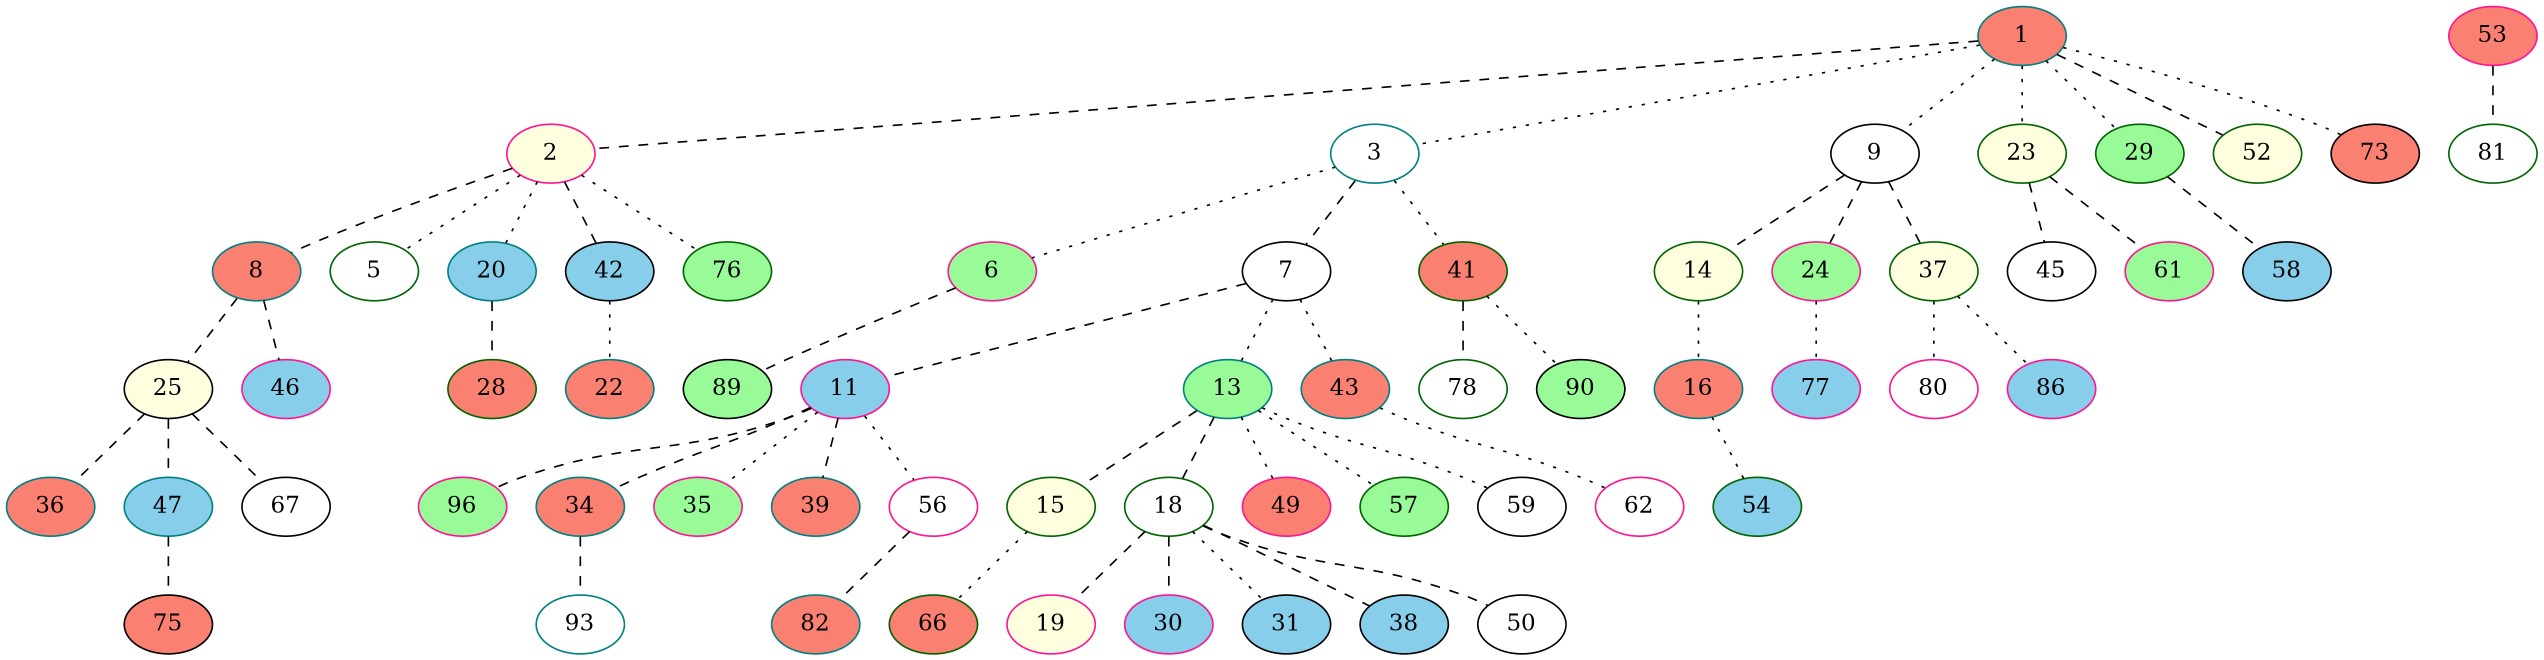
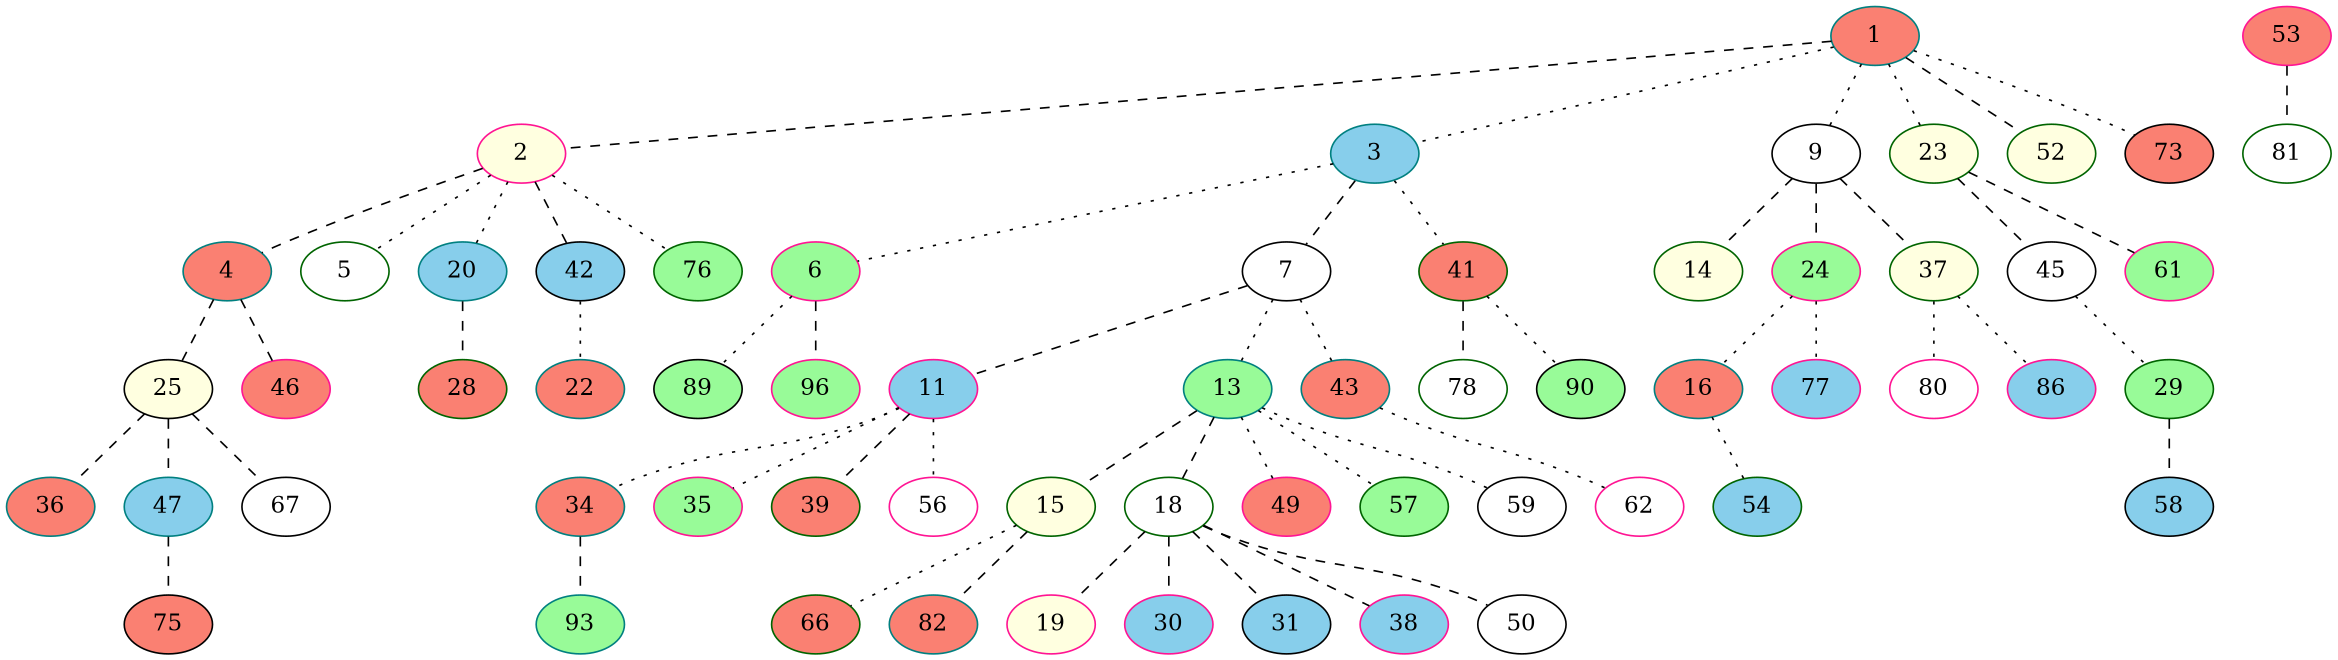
(2081, 95) -> (2110, 330)
(1375, 154) -> (1375, 154)
(257, 271) -> (227, 271)
(858, 328) -> (757, 330)
(1698, 330) -> (1757, 330)
(286, 389) -> (286, 389)
(654, 448) -> (816, 330)
(708, 450) -> (757, 448)
(816, 507) -> (816, 507)
(875, 565) -> (992, 565)
(1227, 565) -> (1227, 565)
(580, 624) -> (580, 624)
(1404, 624) -> (1404, 624)
